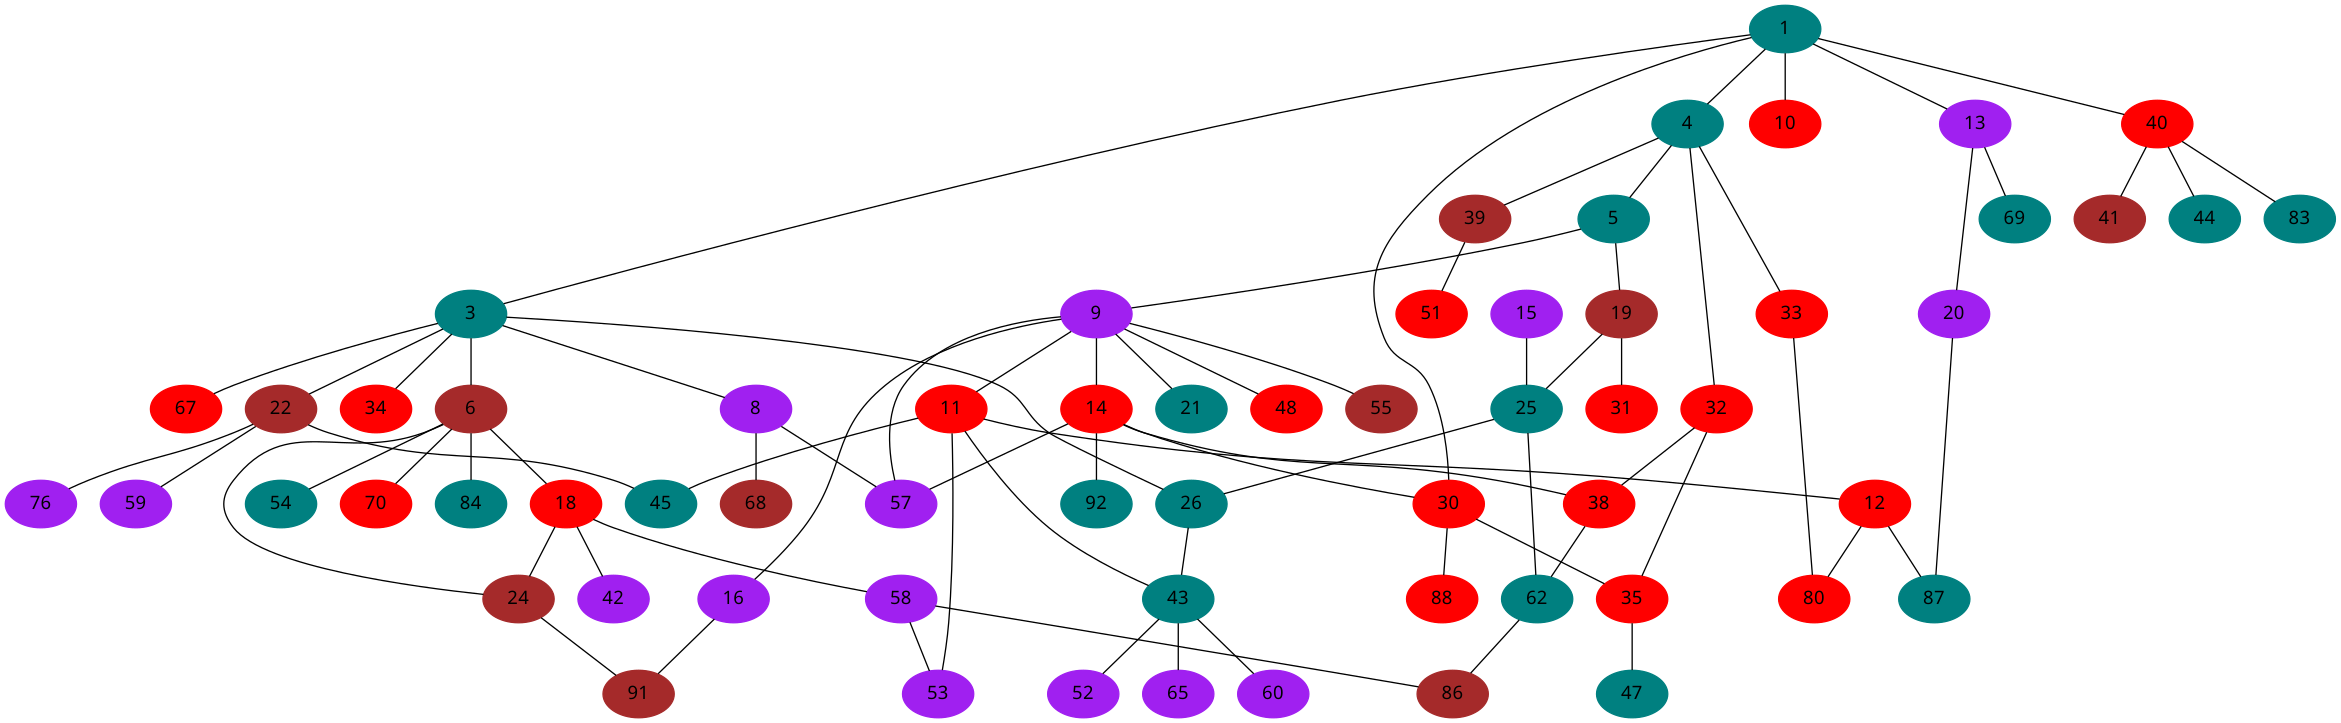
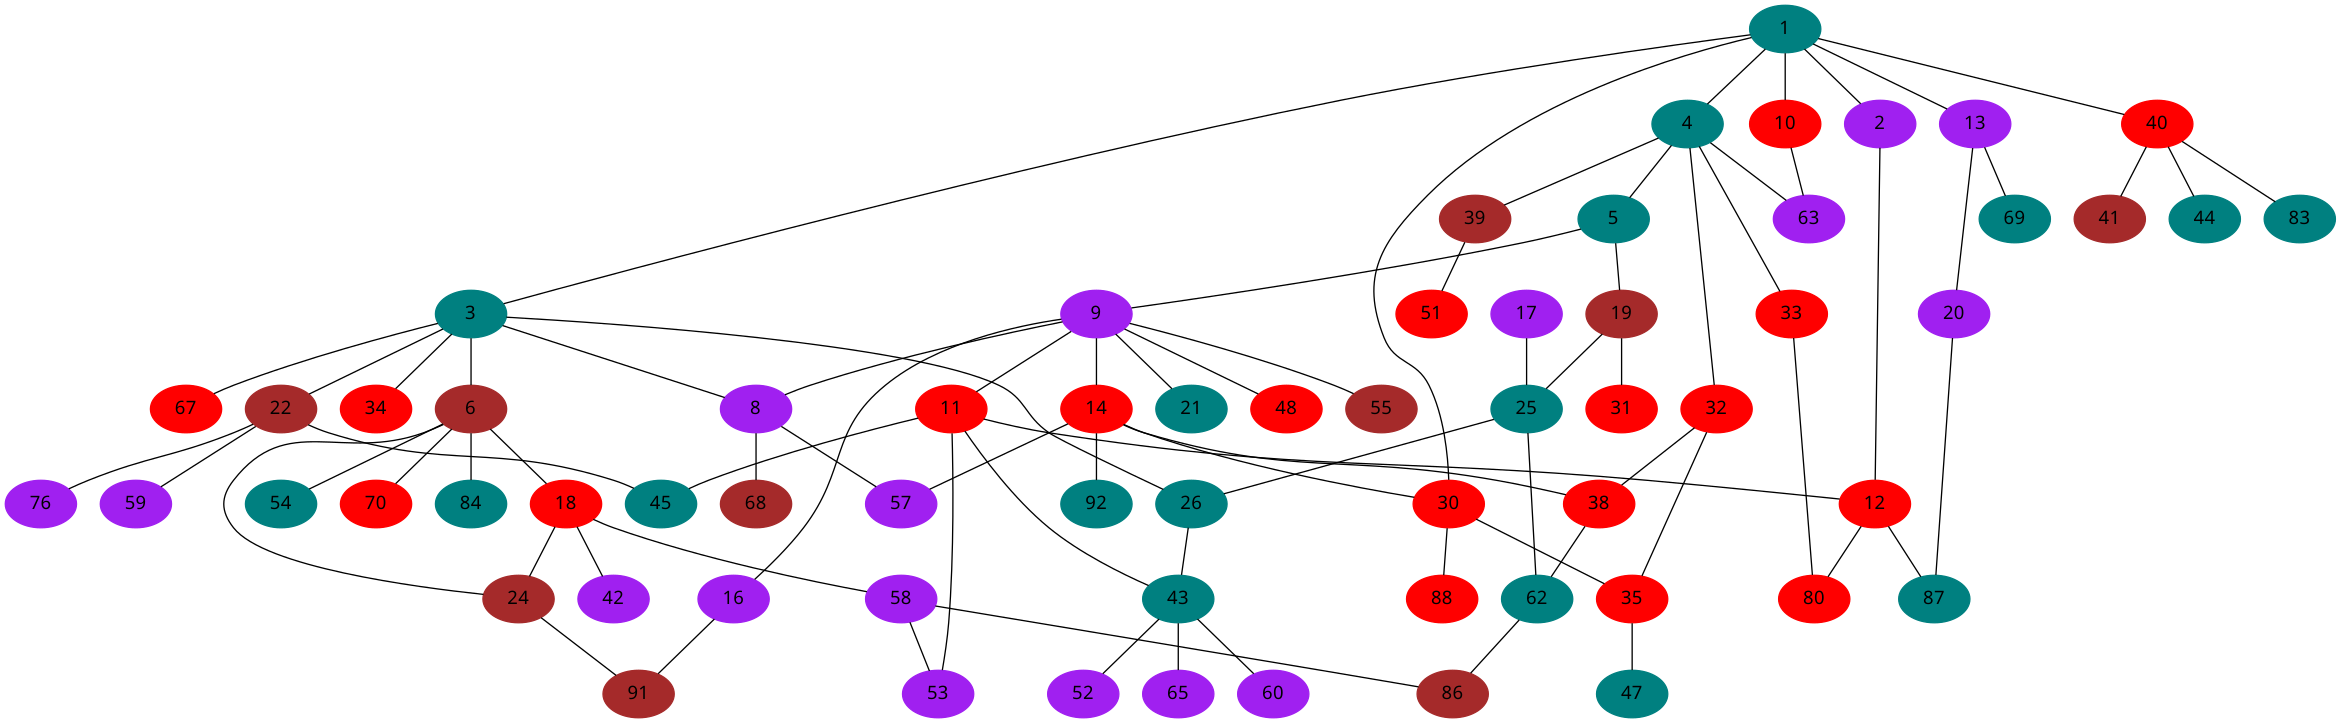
none -> (1880, 124)
none -> (1809, 219)
(1527, 314) -> (1527, 314)
(911, 377) -> (881, 364)
